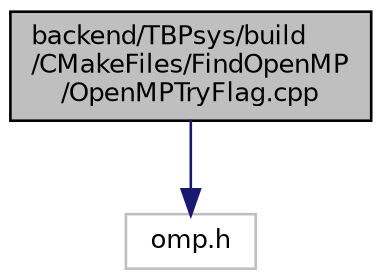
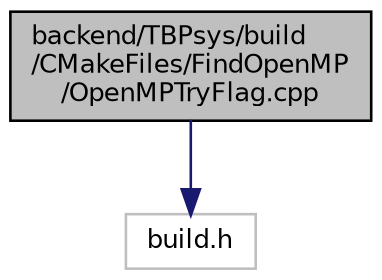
(191, 241) -> (191, 241)
